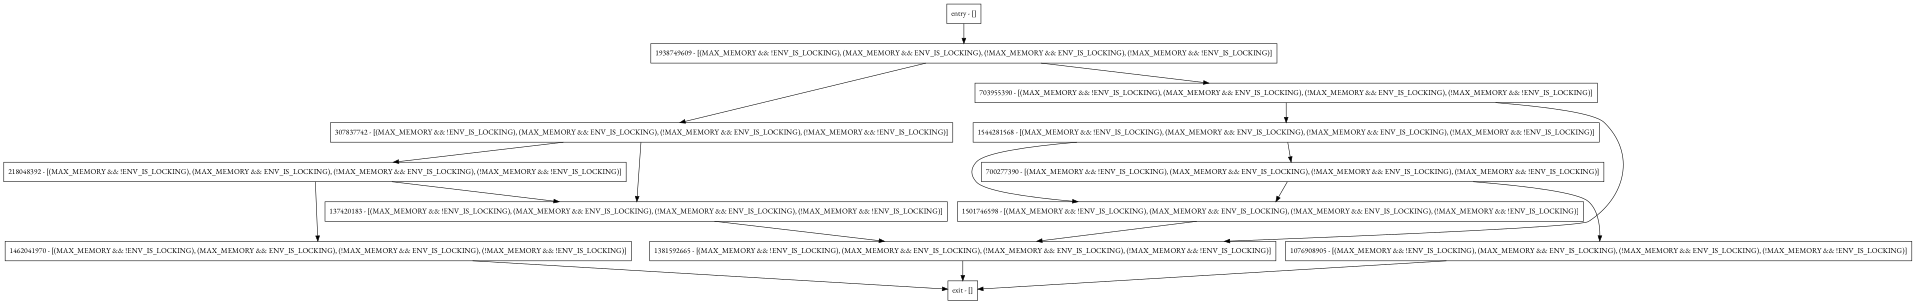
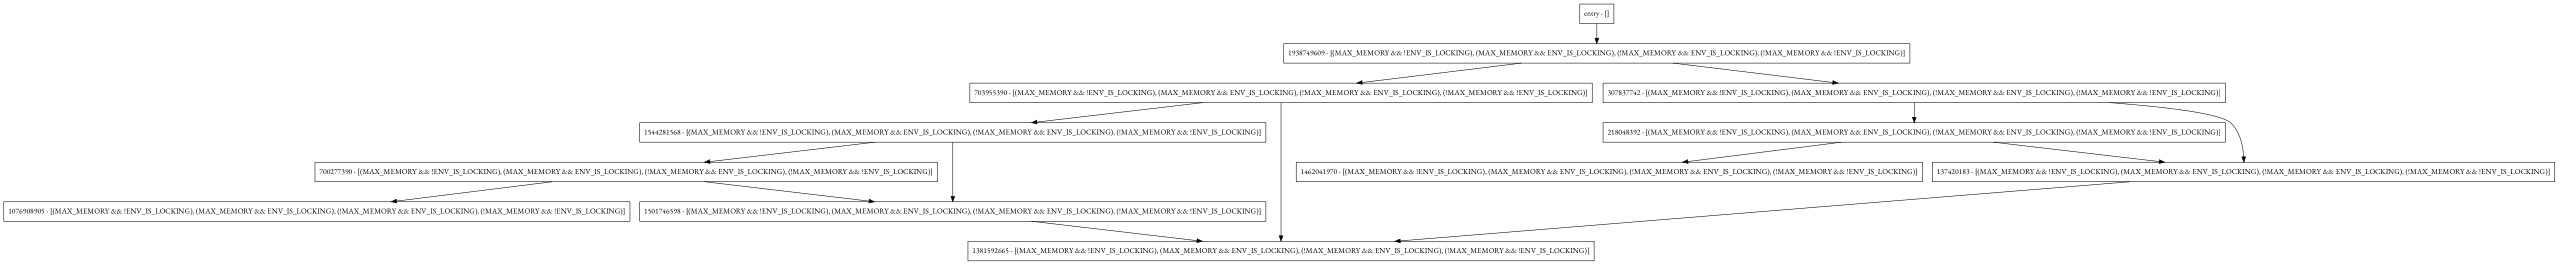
(963, 291) -> none
